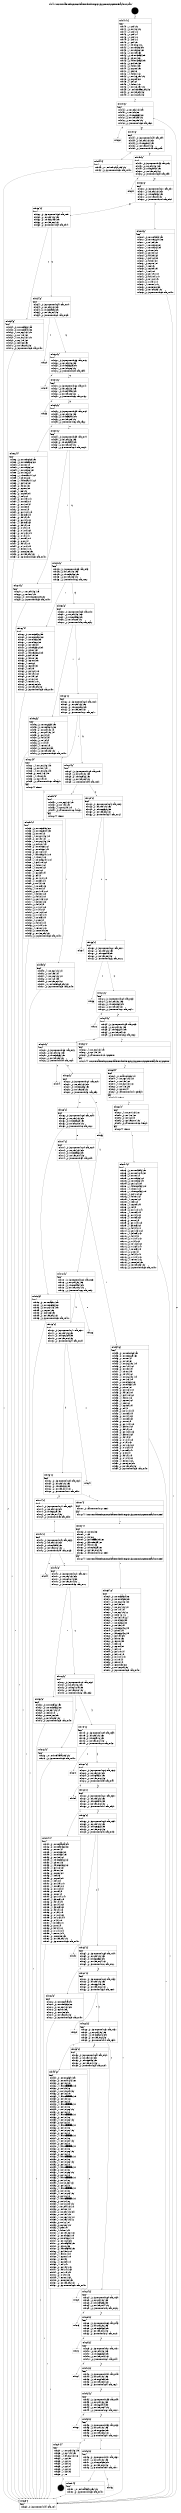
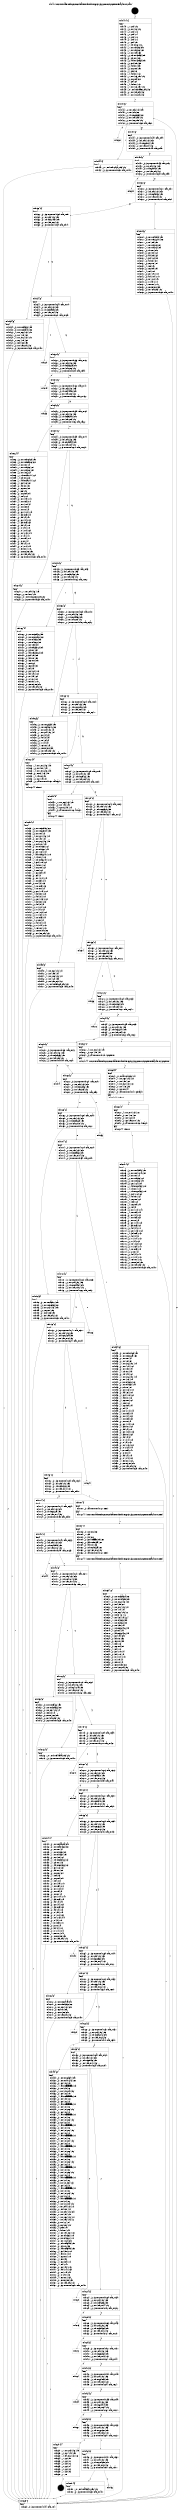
(127, 155) -> (123, 142)
(89, 1205) -> (76, 1216)
(108, 2166) -> (97, 2178)
none -> (76, 2402)
